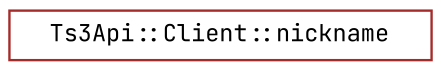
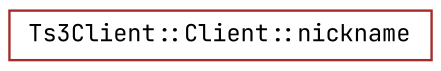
(221, 35) -> (221, 35)
